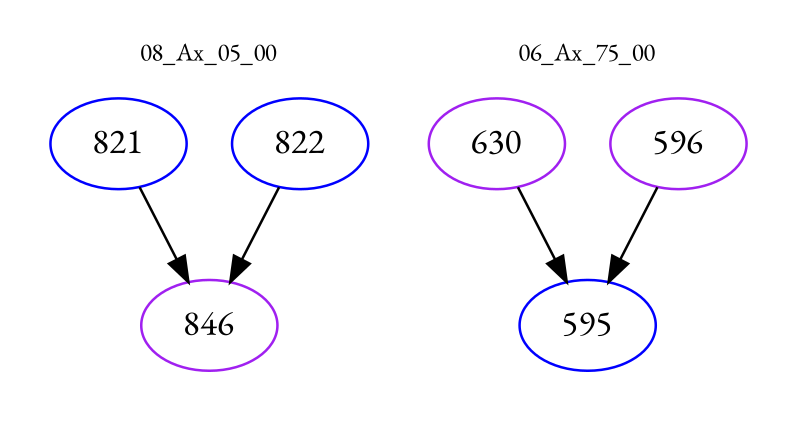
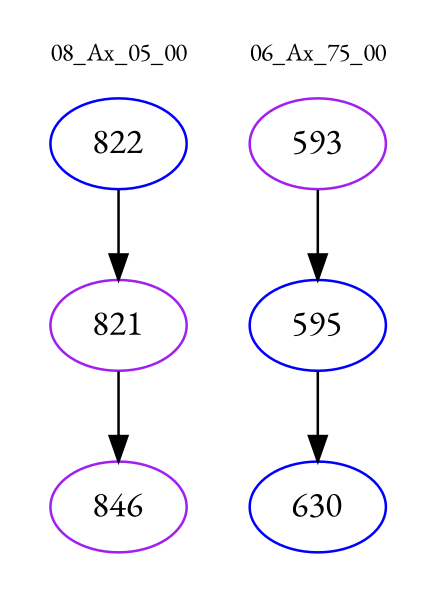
(119, 144) -> (119, 325)
(497, 144) -> (318, 507)
(678, 144) -> (318, 144)
(261, 223) -> (119, 222)
(536, 223) -> (318, 404)
